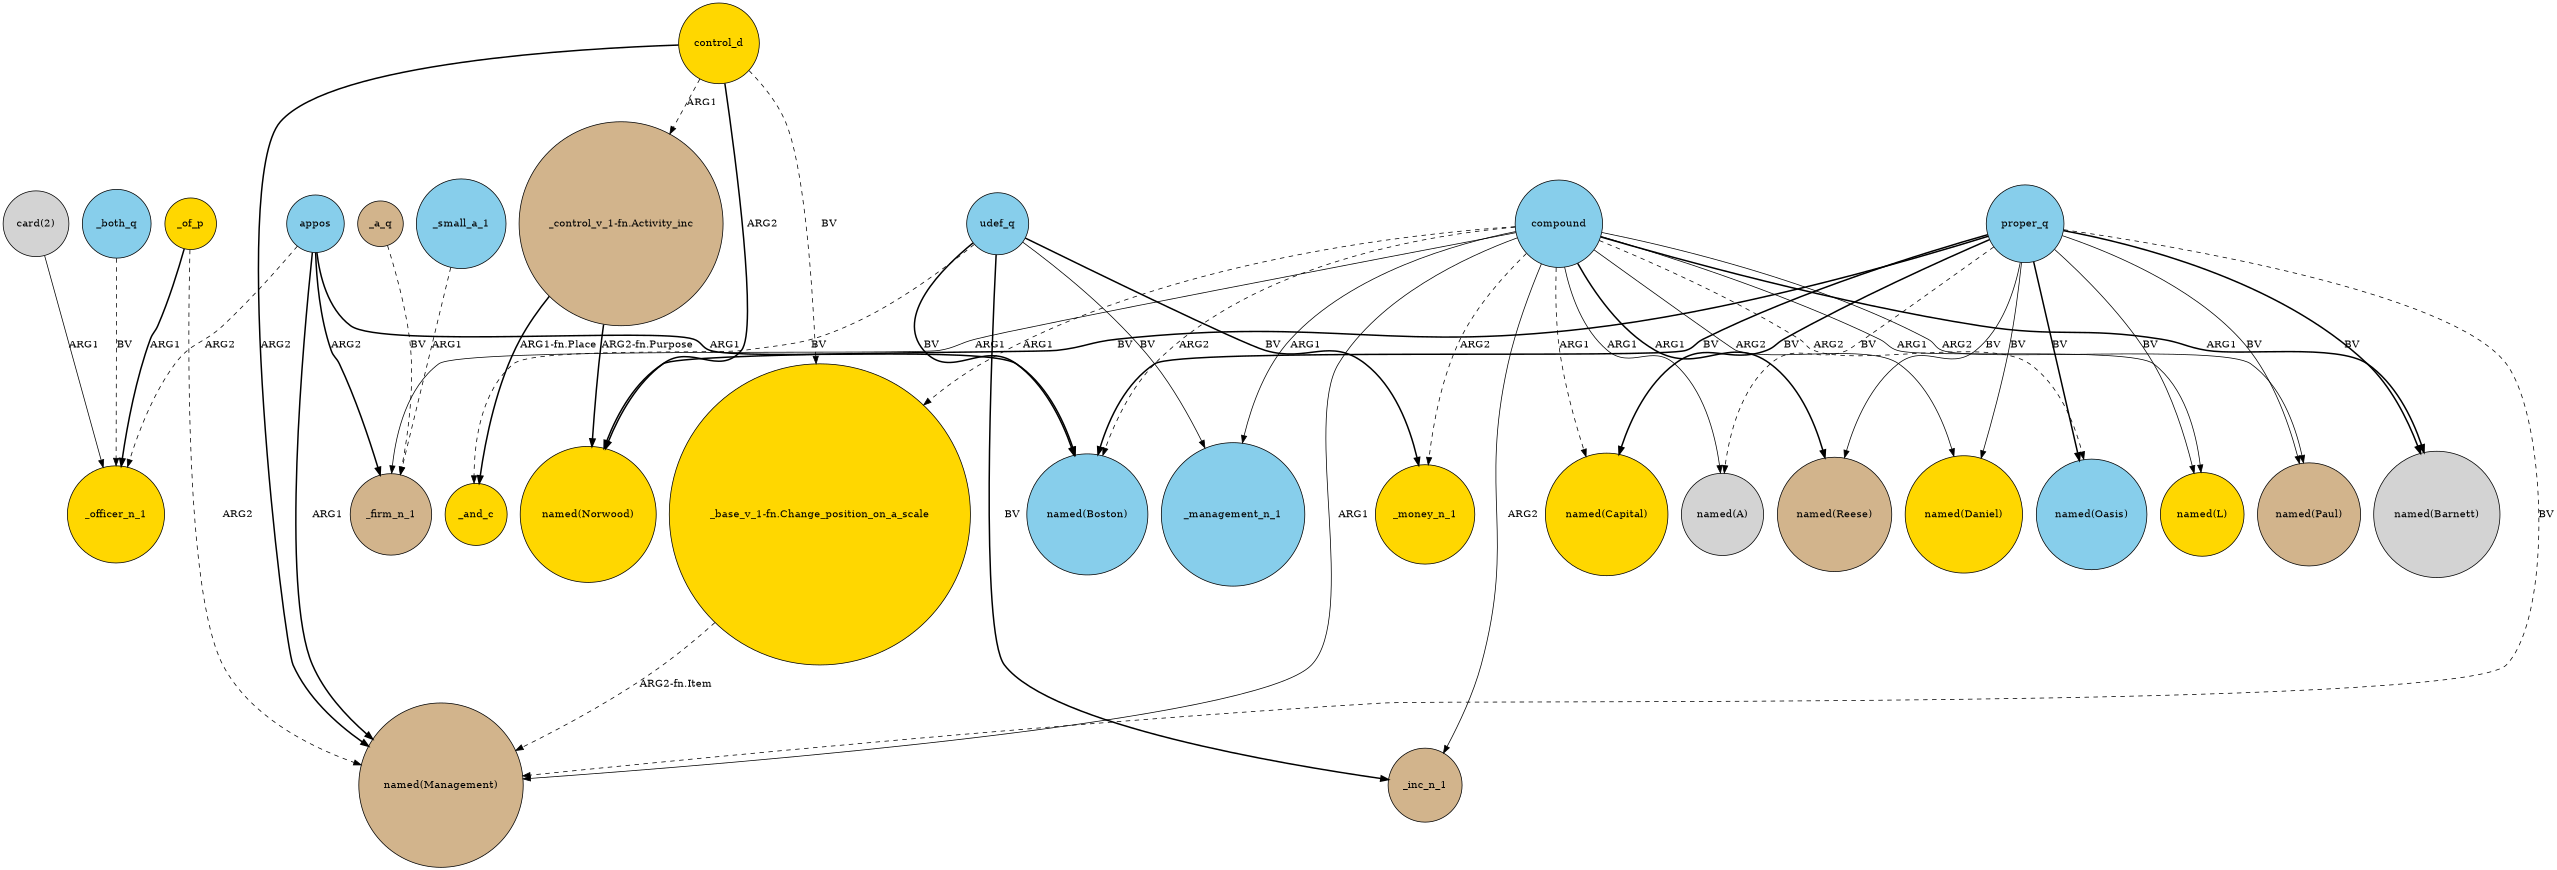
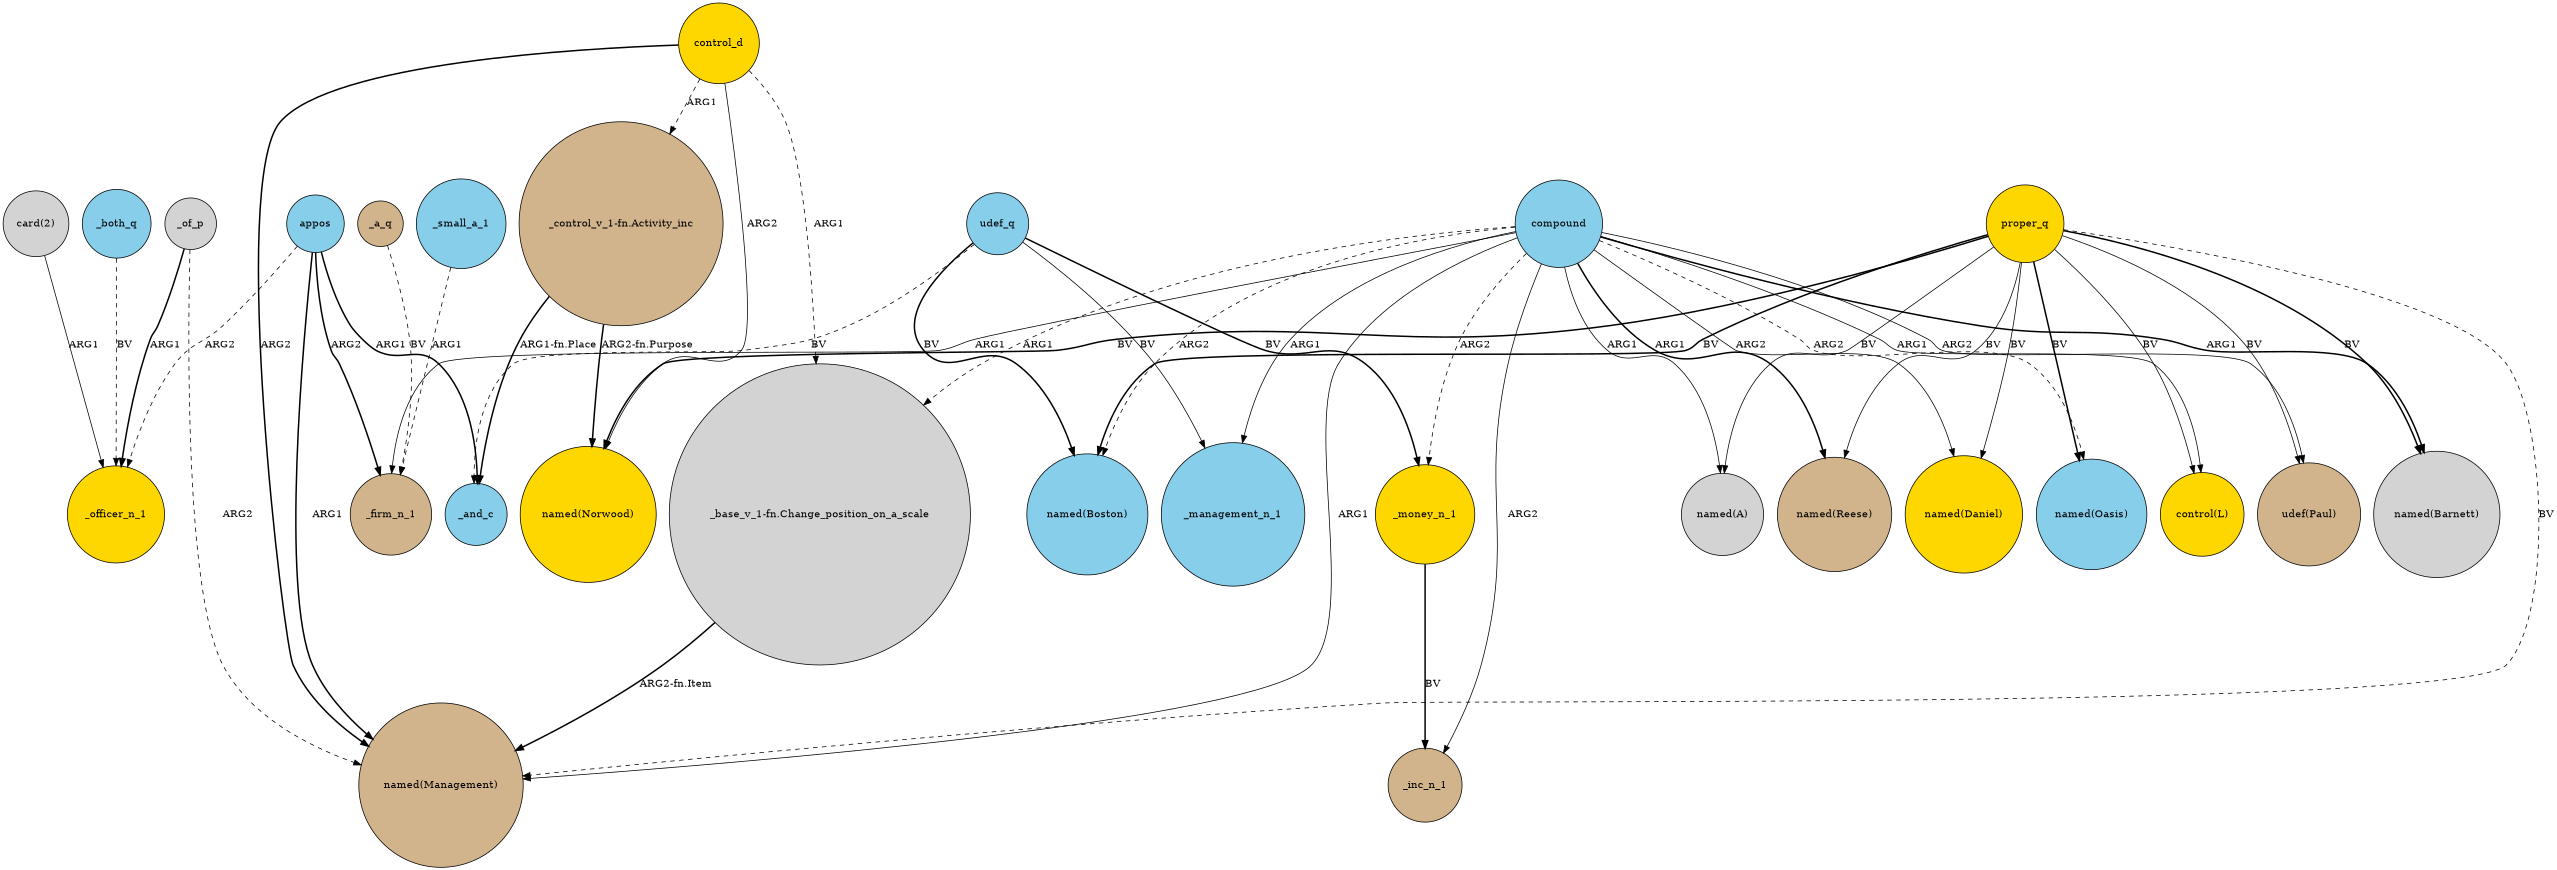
(191, 224) -> (191, 224)
(829, 224) -> (829, 224)
(2025, 224) -> (2025, 224)
(747, 306) -> (747, 306)
(695, 340) -> (403, 355)
(1849, 349) -> (1849, 349)
(476, 514) -> (476, 514)
(820, 514) -> (820, 514)
(1607, 514) -> none
(2202, 514) -> (2202, 514)
(2309, 514) -> (2309, 514)
(1002, 658) -> (1425, 652)
(623, 692) -> (623, 692)
